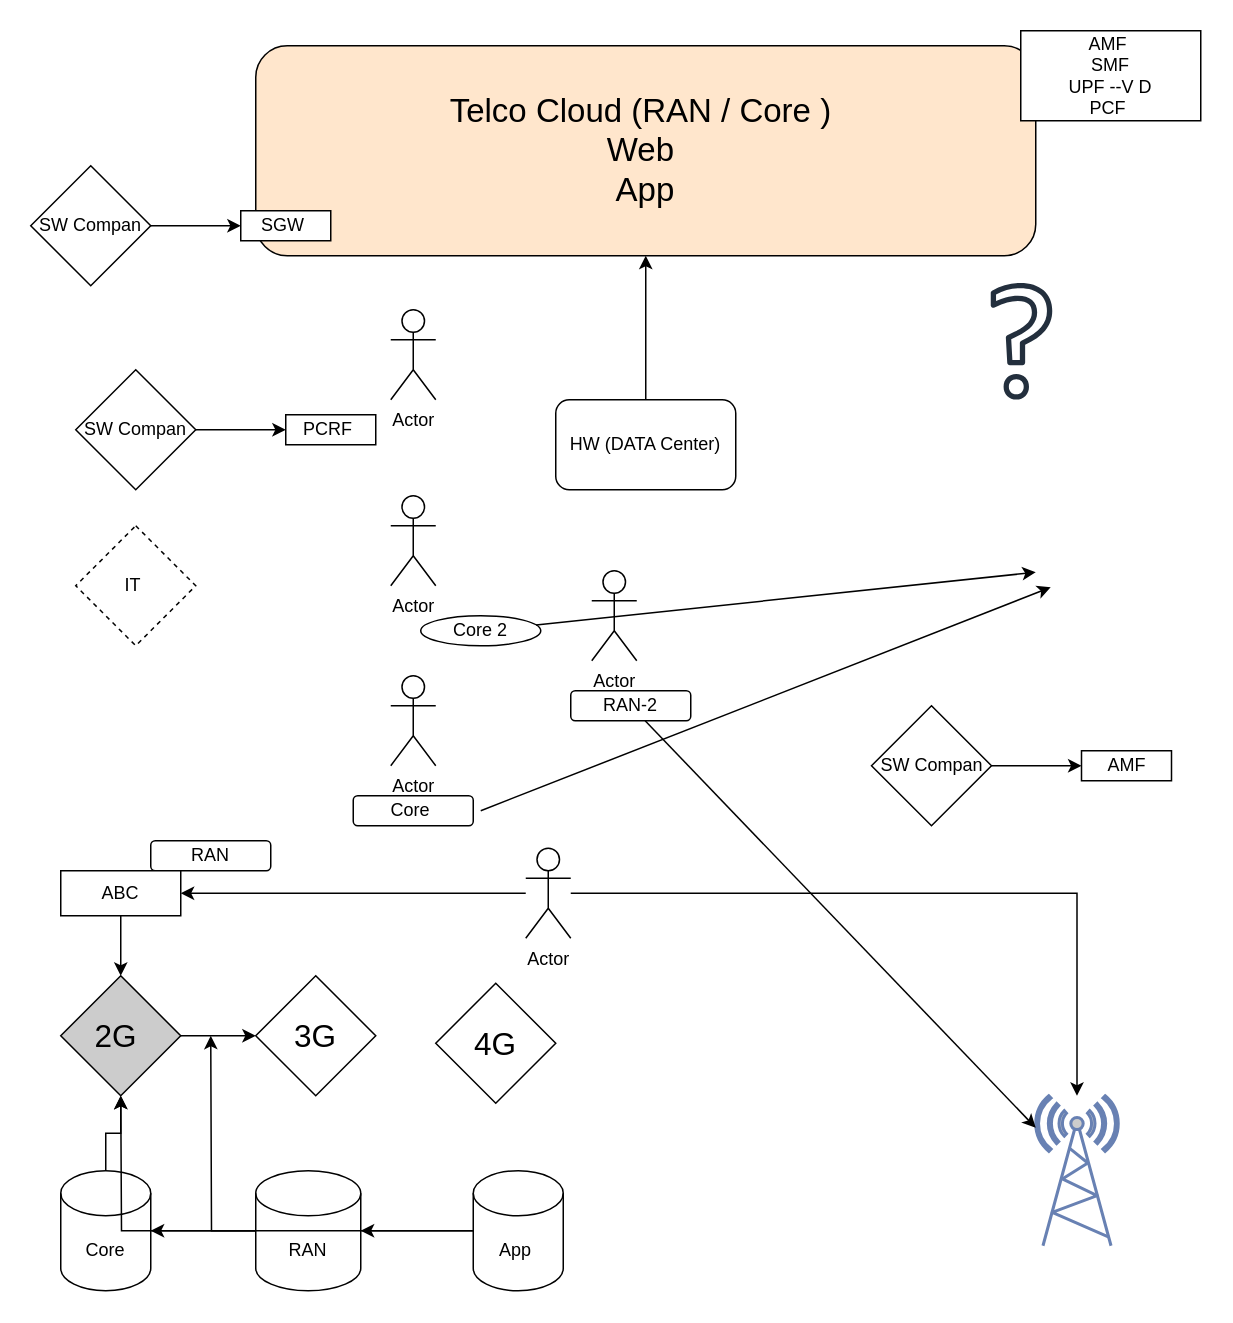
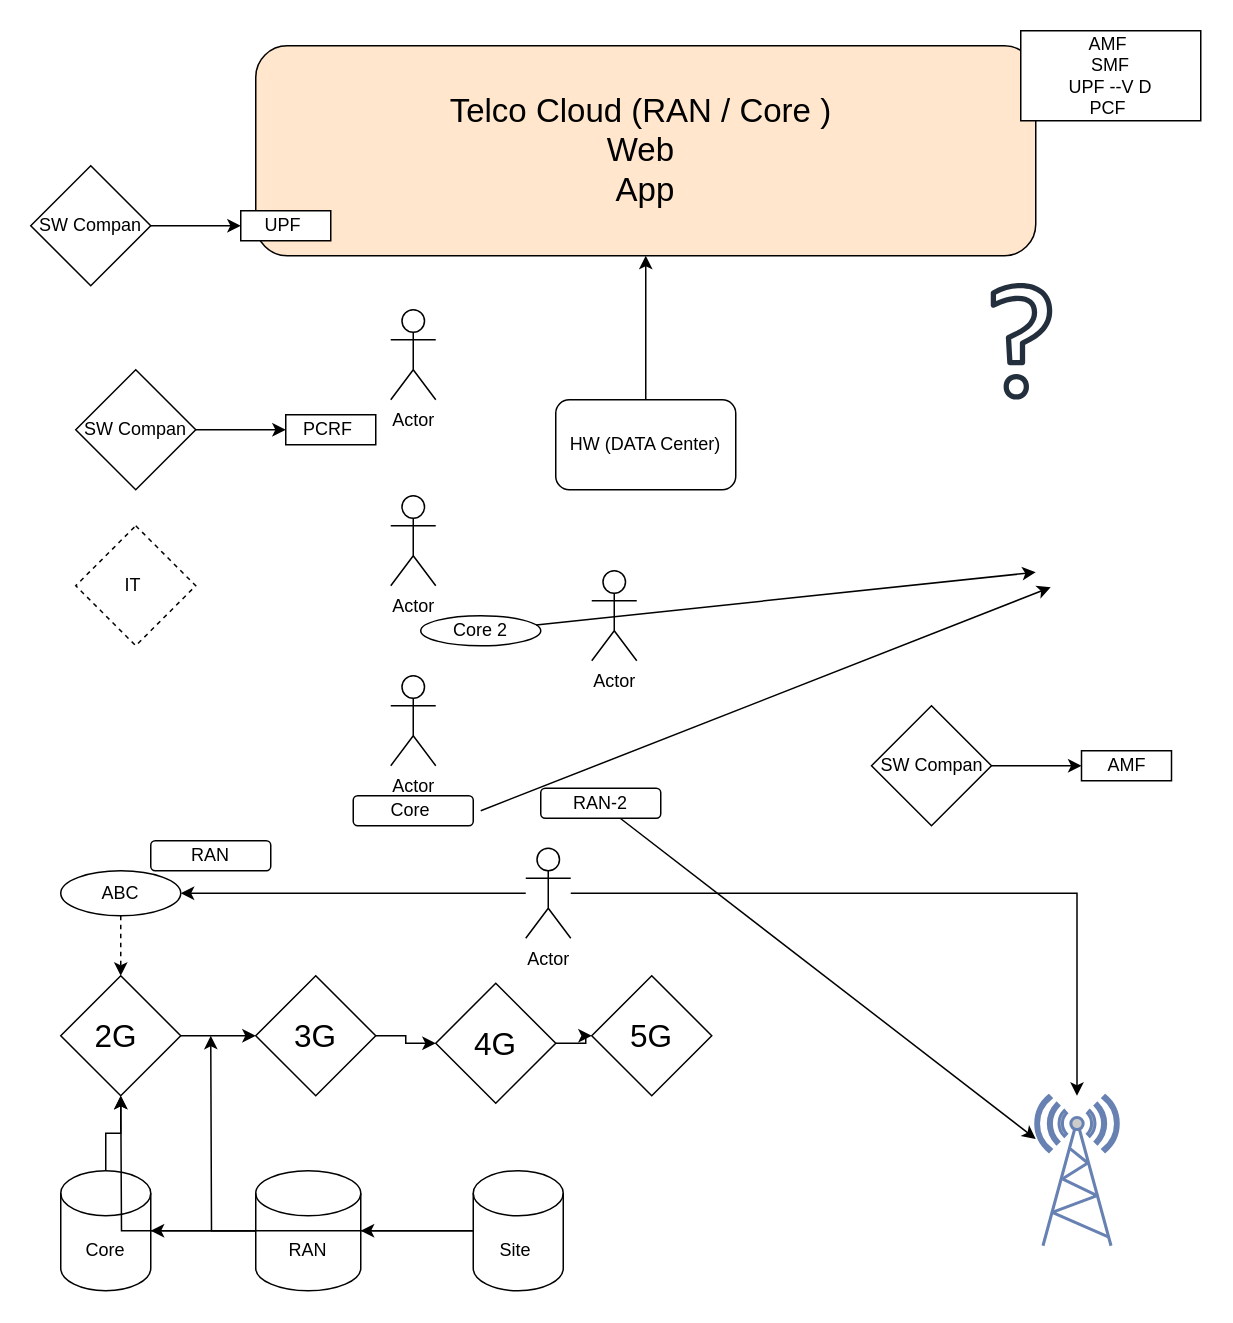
(286, 226) -> (286, 226)
(631, 706) -> (601, 803)
(121, 893) -> (121, 893)
(121, 940) -> (121, 940)
(121, 1036) -> (121, 1036)
none -> (404, 1036)
none -> (652, 1036)
none -> (576, 1043)
(518, 1250) -> (518, 1250)
